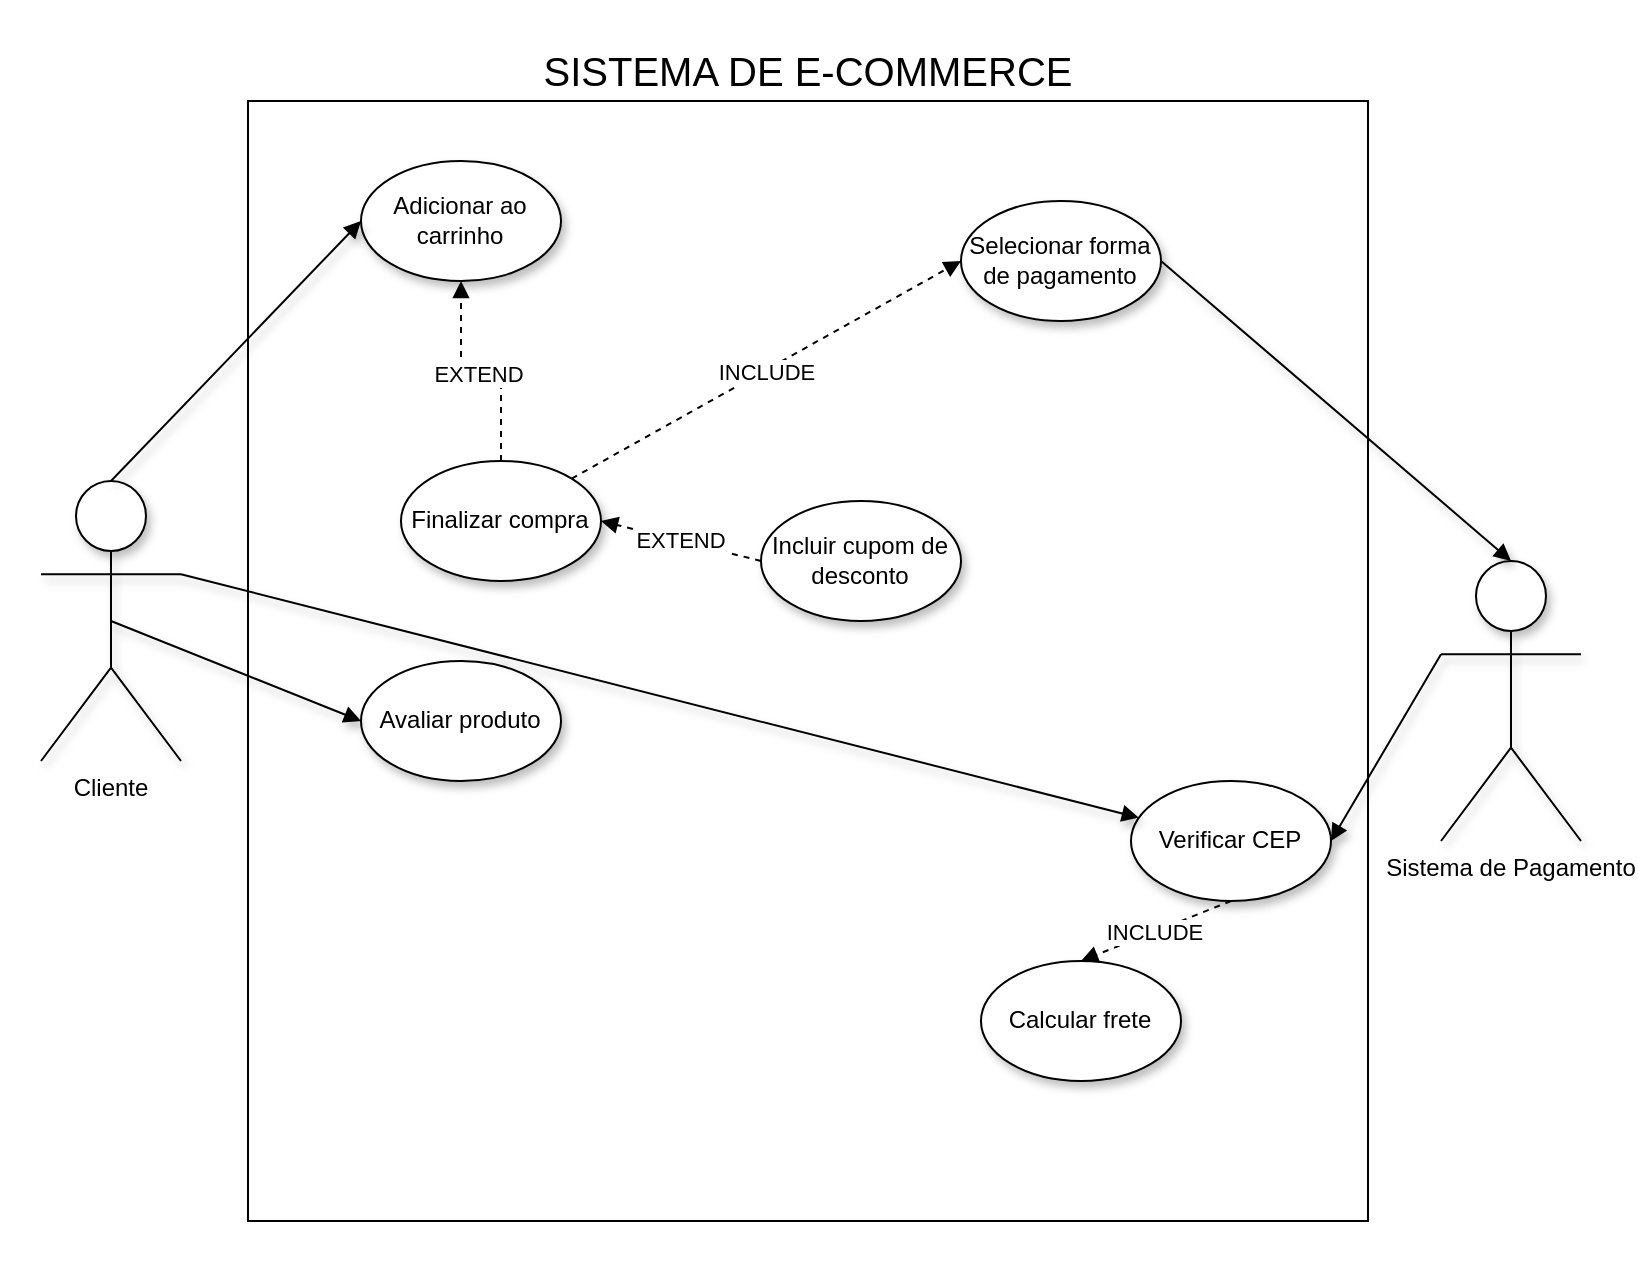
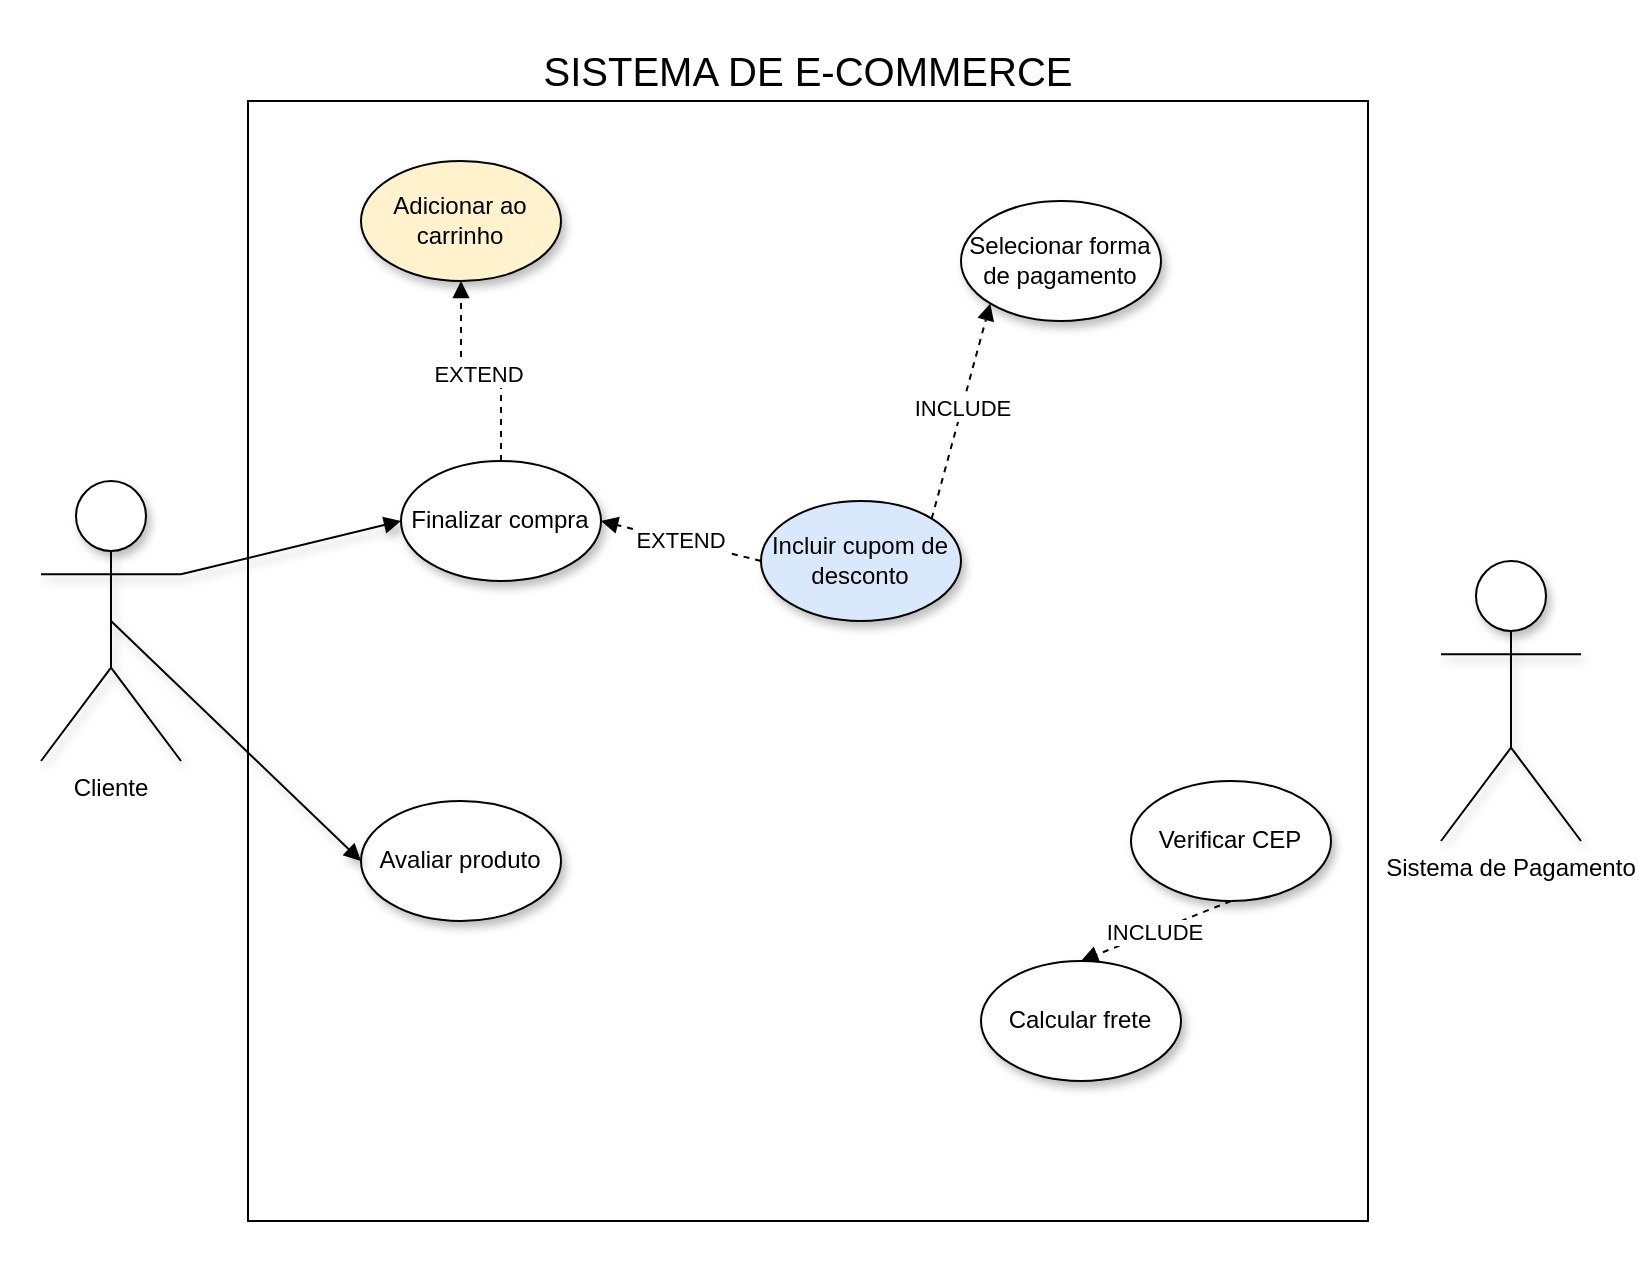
(461, 221) -> (461, 221)
(846, 325) -> none
(230, 357) -> none
(1330, 406) -> none
none -> (946, 465)
(861, 561) -> (861, 561)
(653, 694) -> (284, 549)
(461, 721) -> (461, 861)
(1390, 741) -> none
